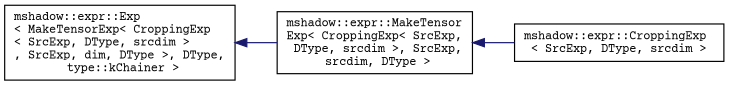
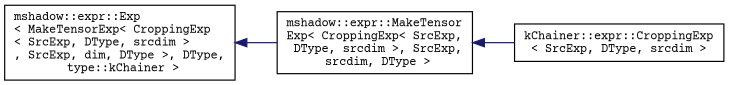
(619, 43) -> (619, 43)
